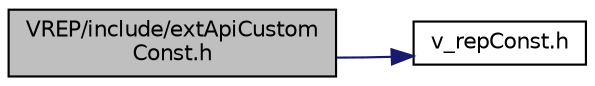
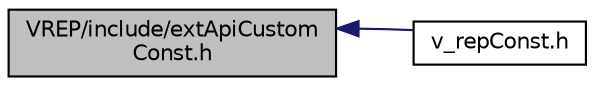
(364, 57) -> (386, 29)
